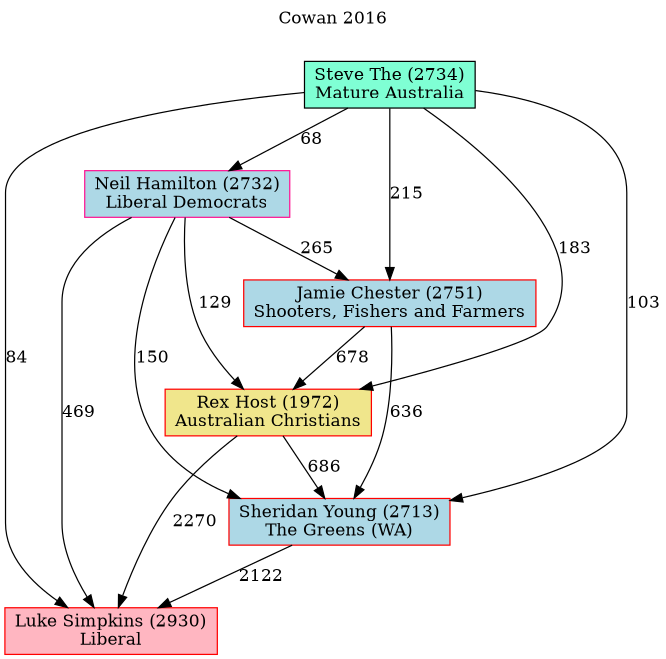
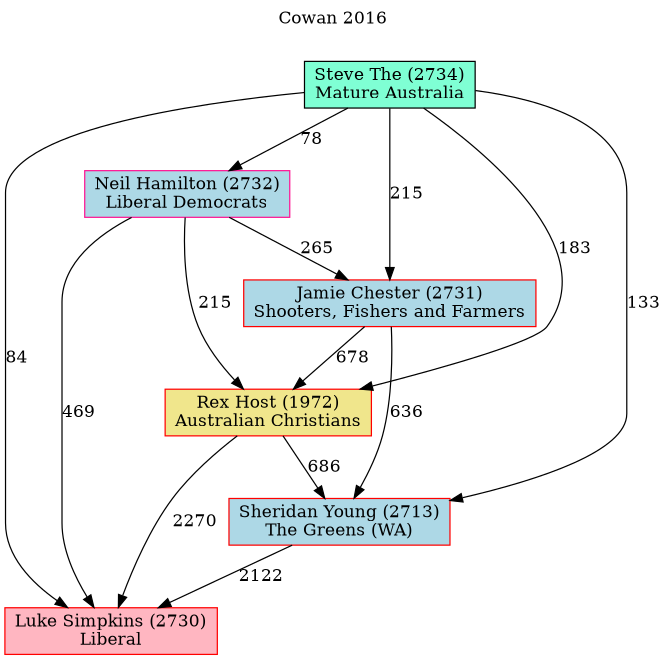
(312, 139) -> (312, 139)
(215, 303) -> (215, 303)
(390, 303) -> (390, 303)
(644, 303) -> (644, 303)
(135, 373) -> none
(111, 631) -> (111, 631)
